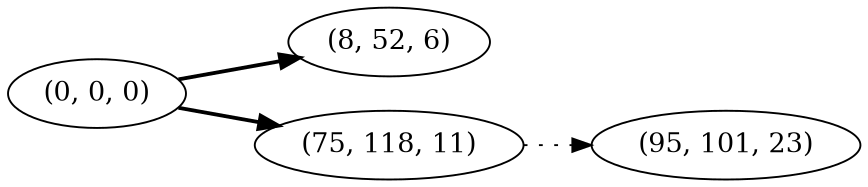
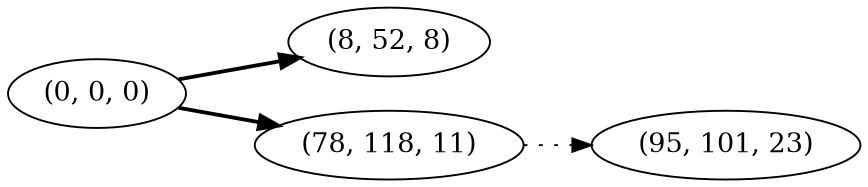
(389, 42) -> (389, 42)
(389, 145) -> (389, 145)
